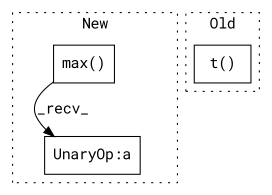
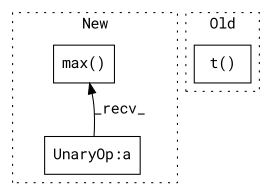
(35, 104) -> (94, 115)
